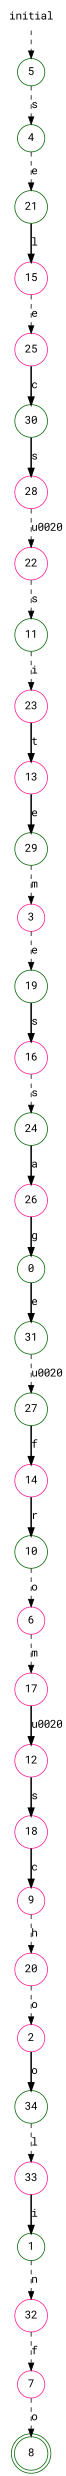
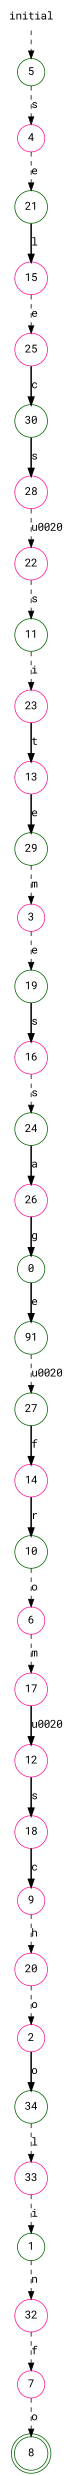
(31, 138) -> (31, 138)
(31, 1338) -> (31, 1338)
(31, 2210) -> (31, 2210)
